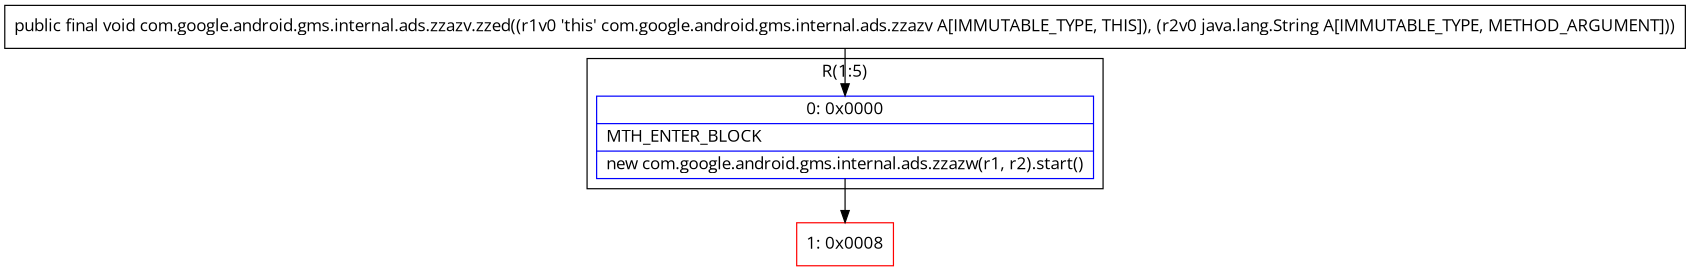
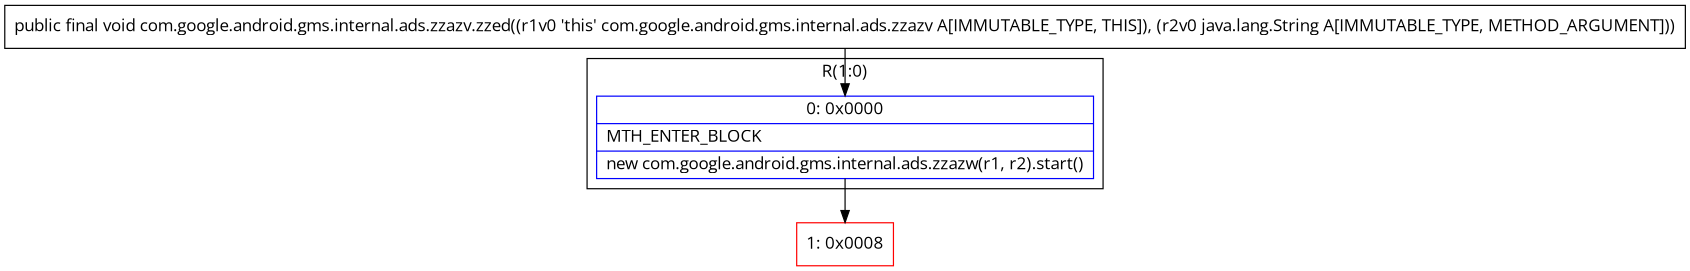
(845, 72) -> (845, 72)
